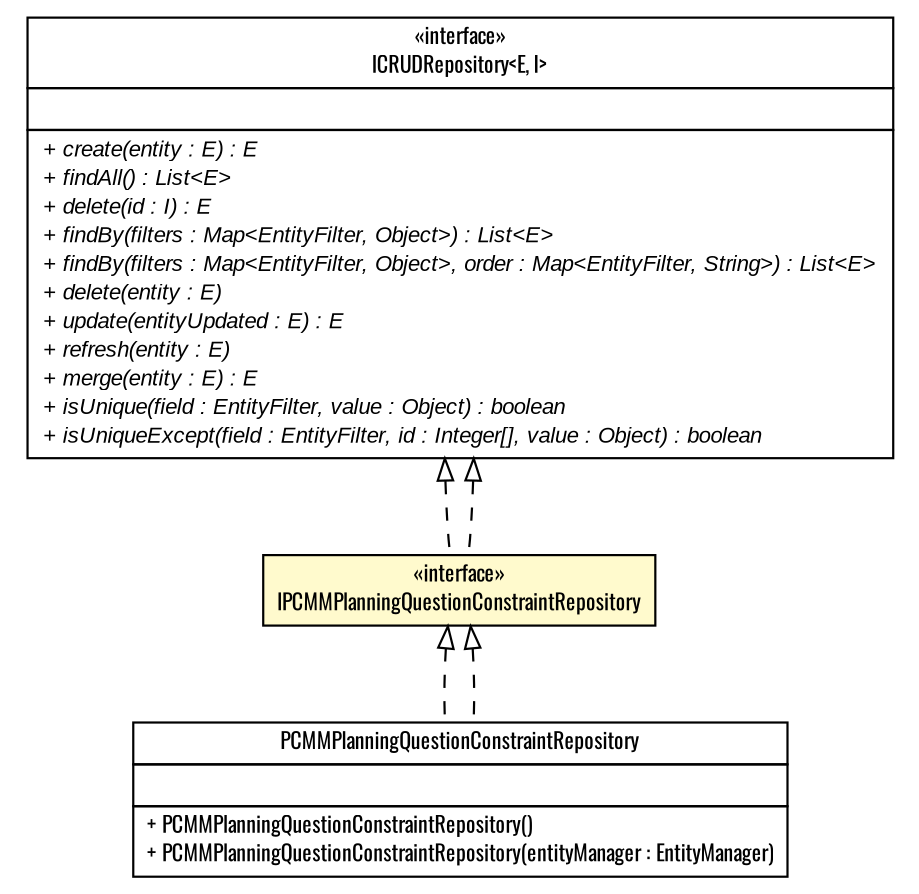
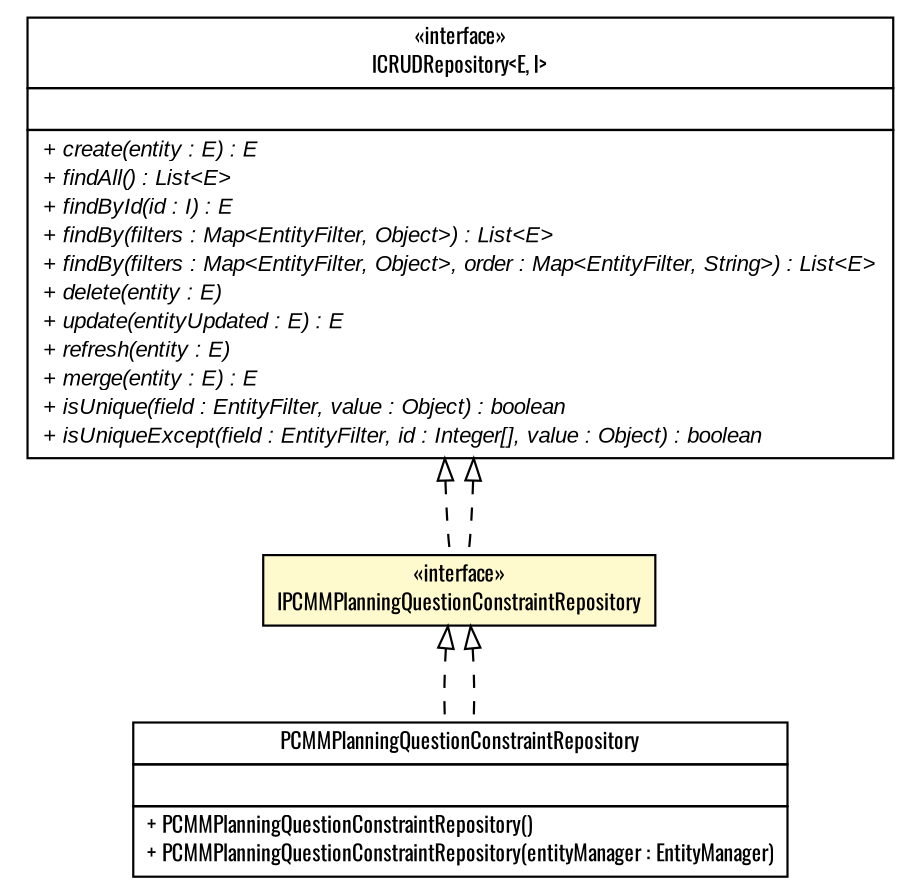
(128, 207) -> (139, 207)
